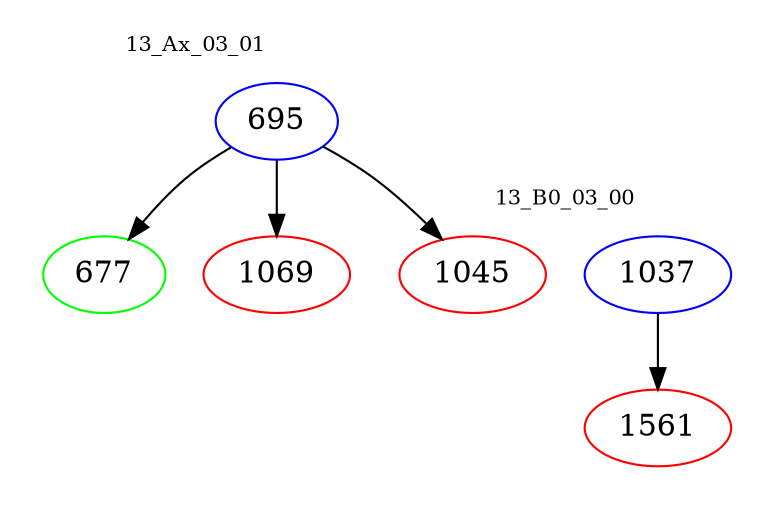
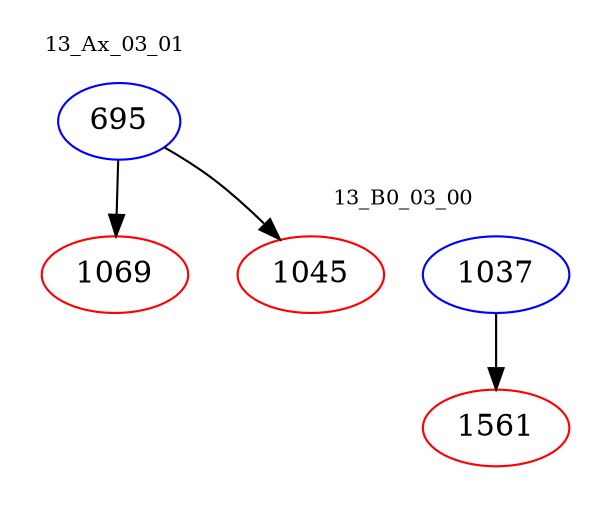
(104, 275) -> none
